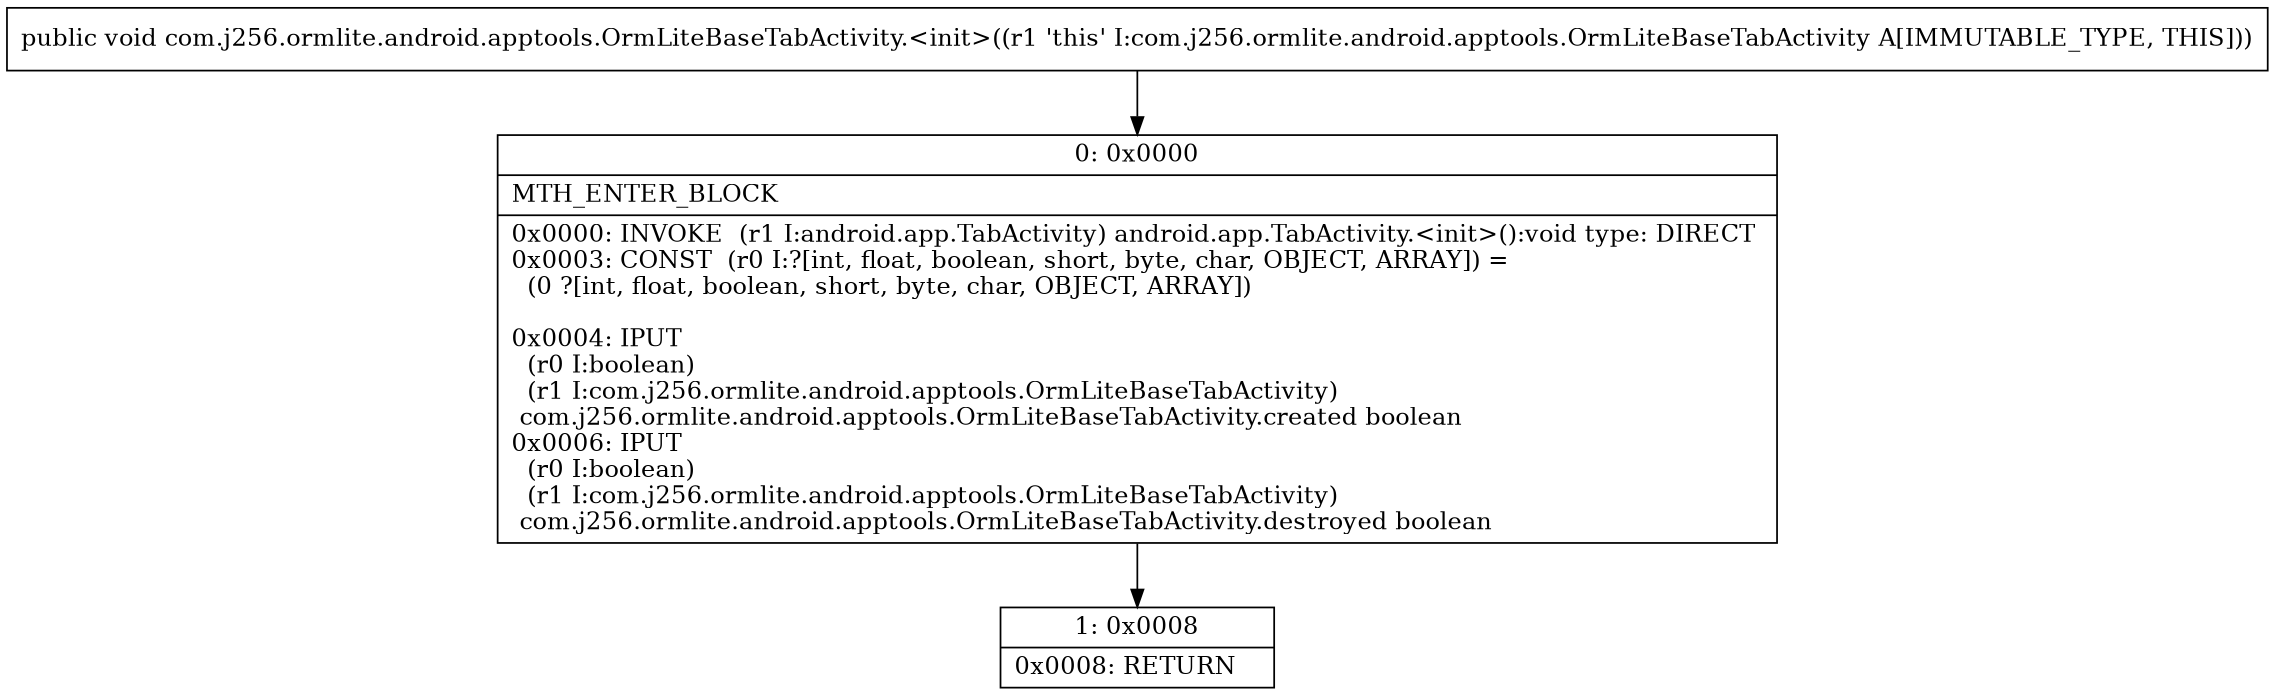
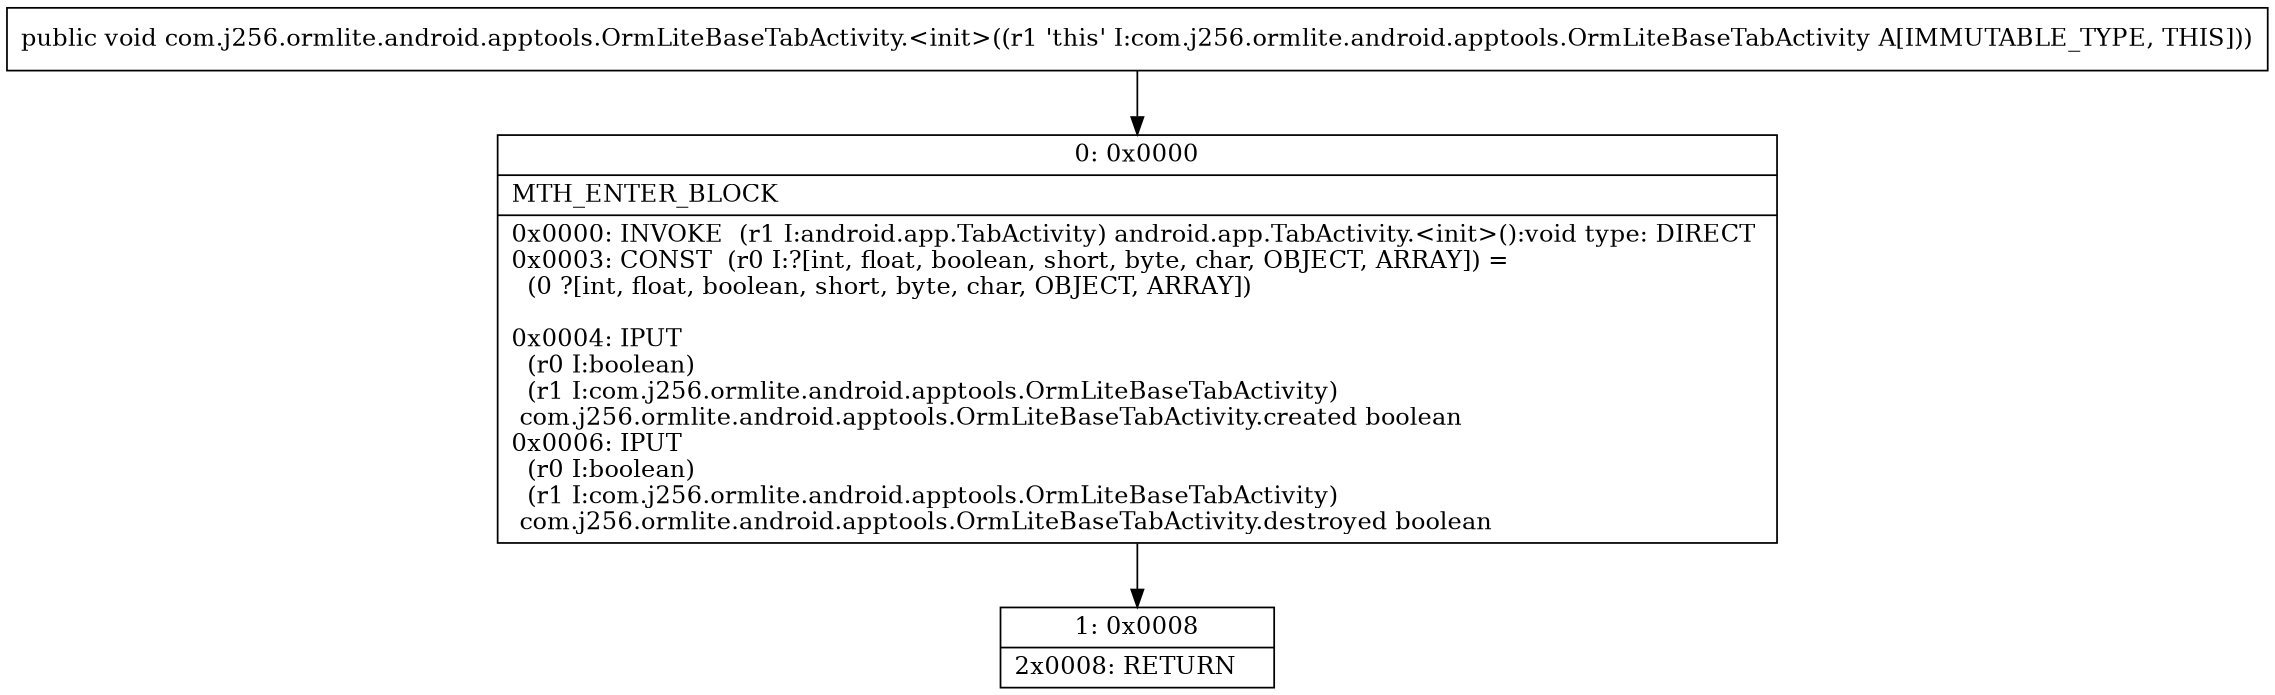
(1137, 667) -> (1137, 667)
